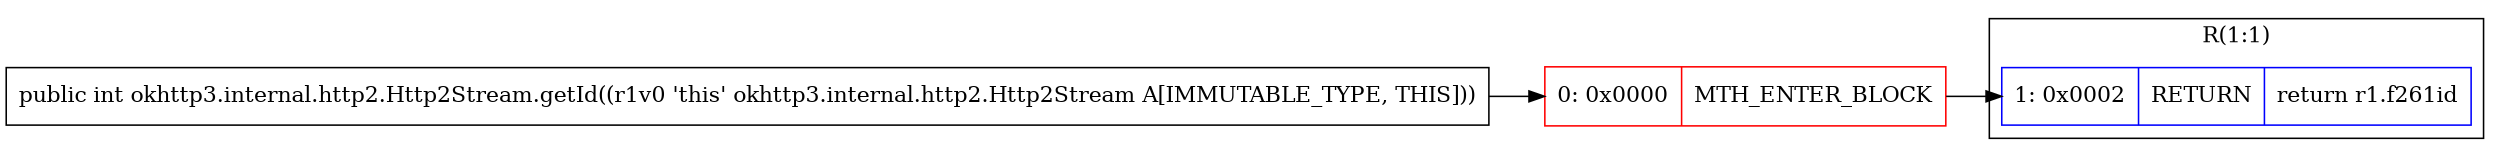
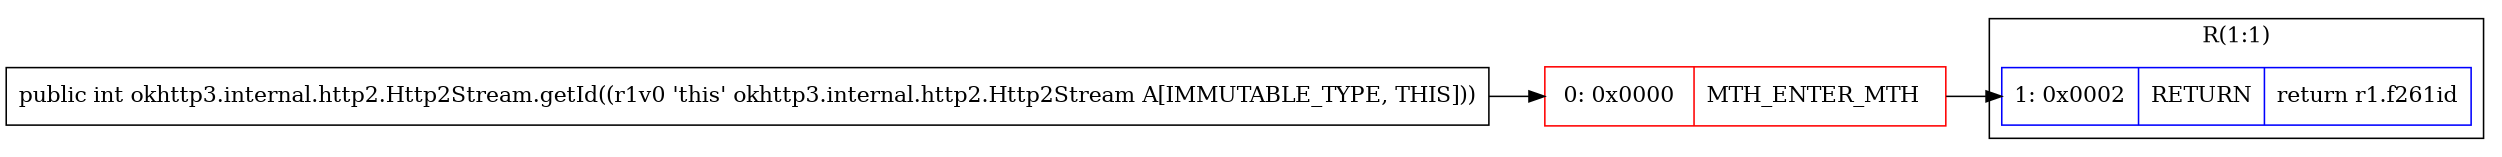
(1814, 96) -> (1813, 96)
